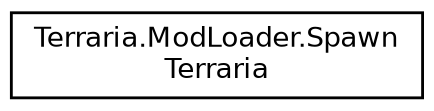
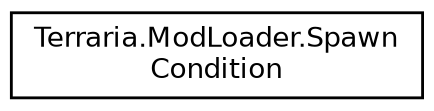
(217, 55) -> (217, 55)
